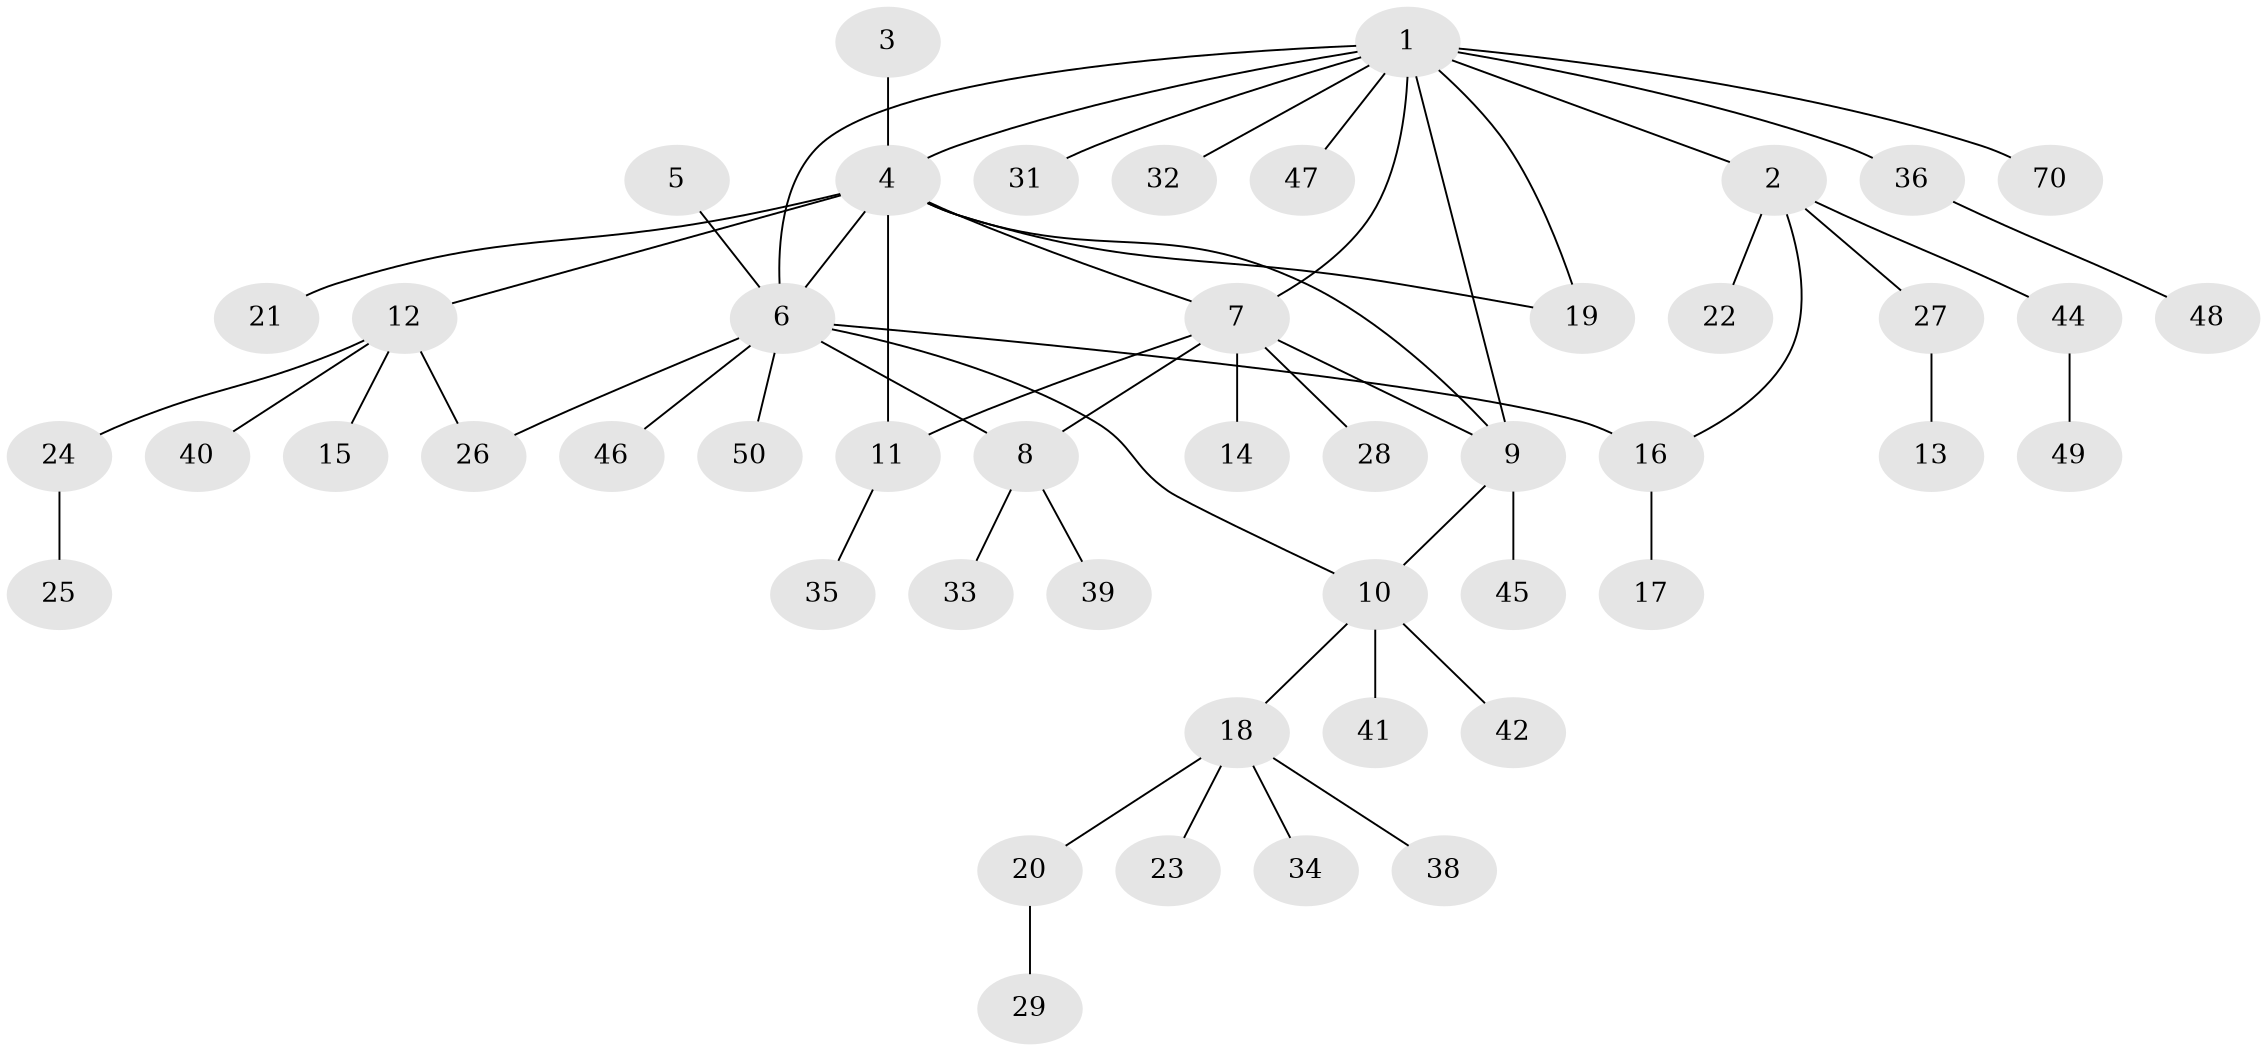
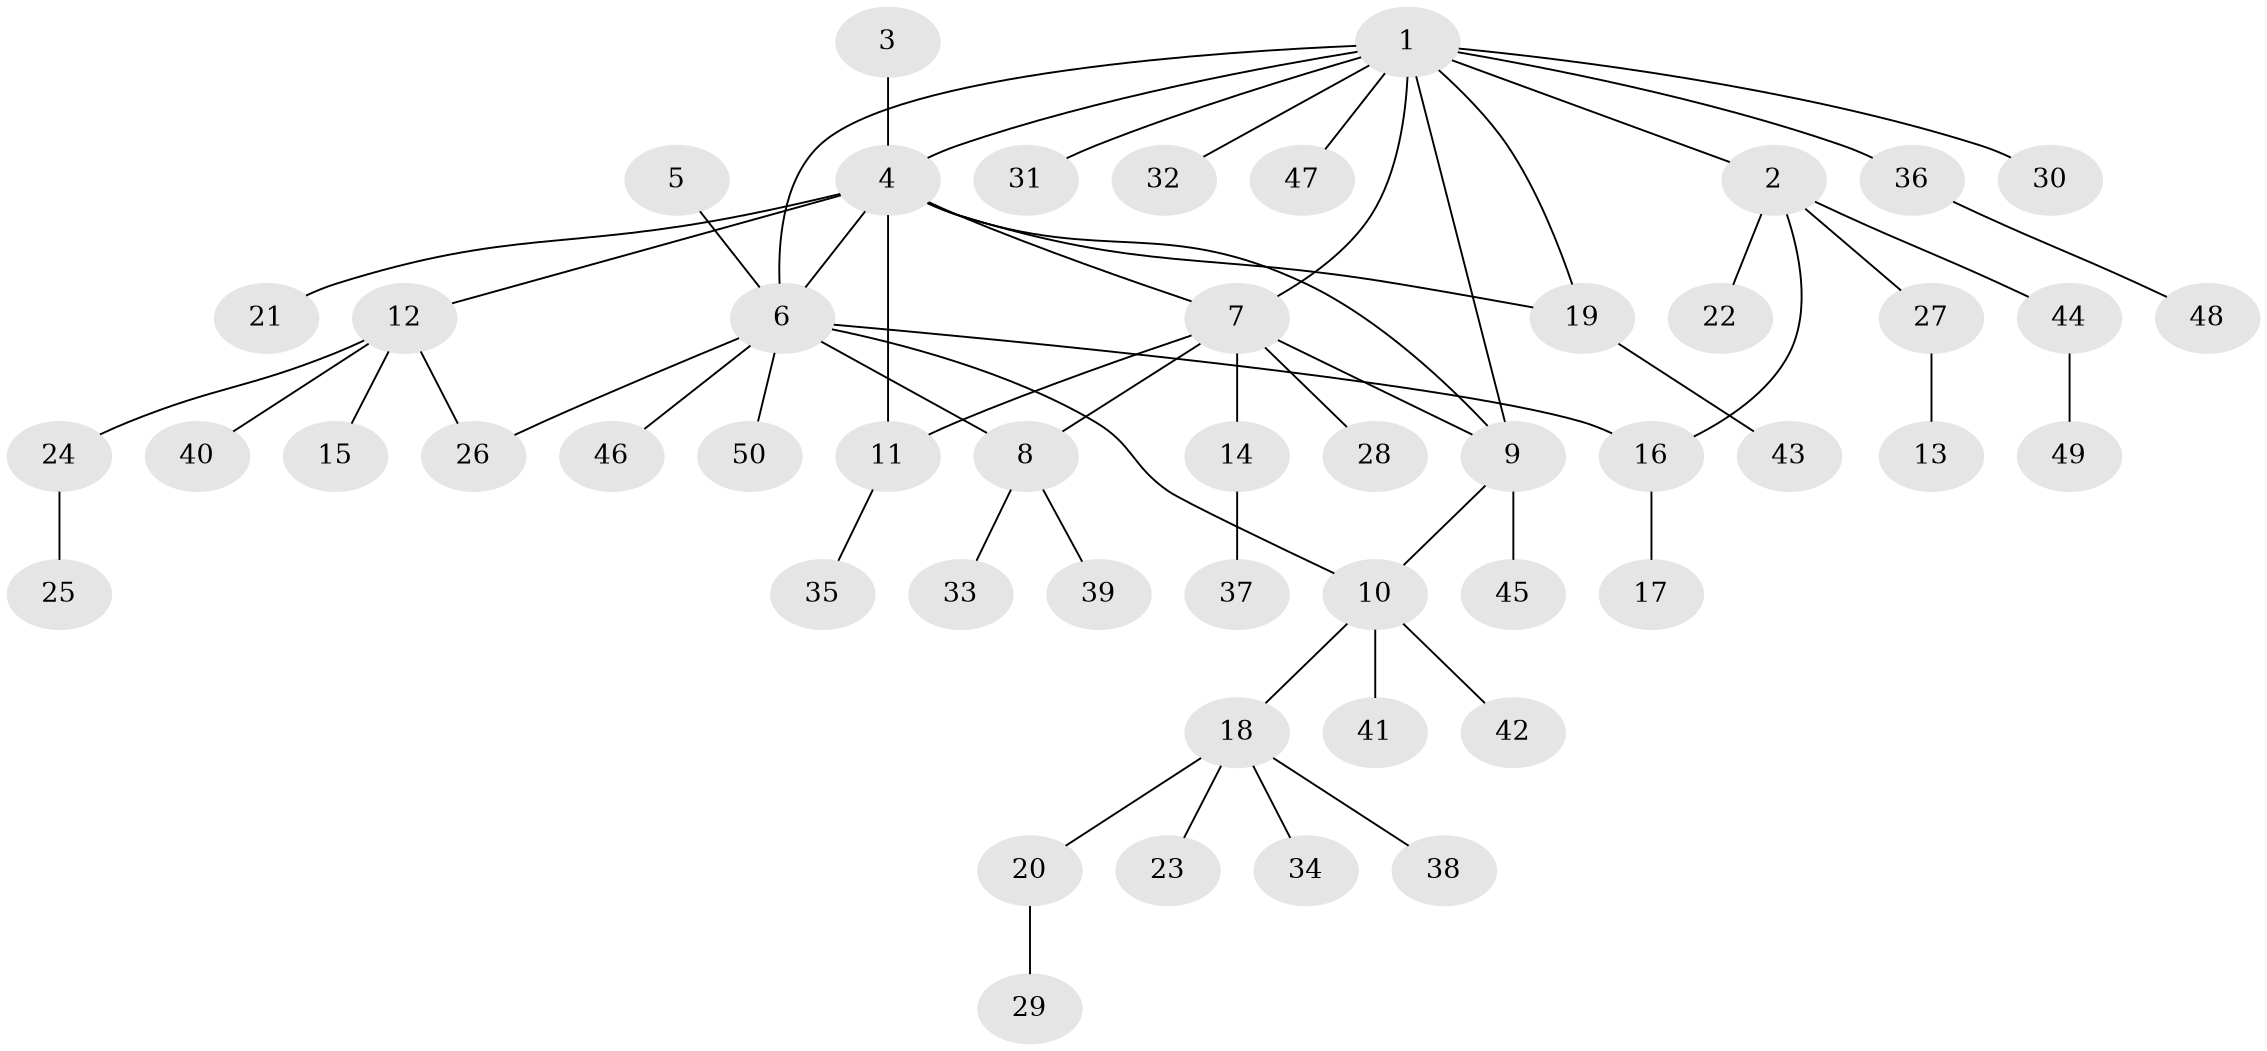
(2050, 180) -> (2050, 180)
none -> (1790, 456)
none -> (1237, 595)
